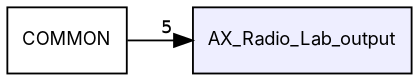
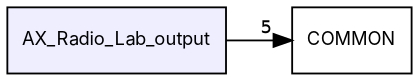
(151, 40) -> (250, 40)
